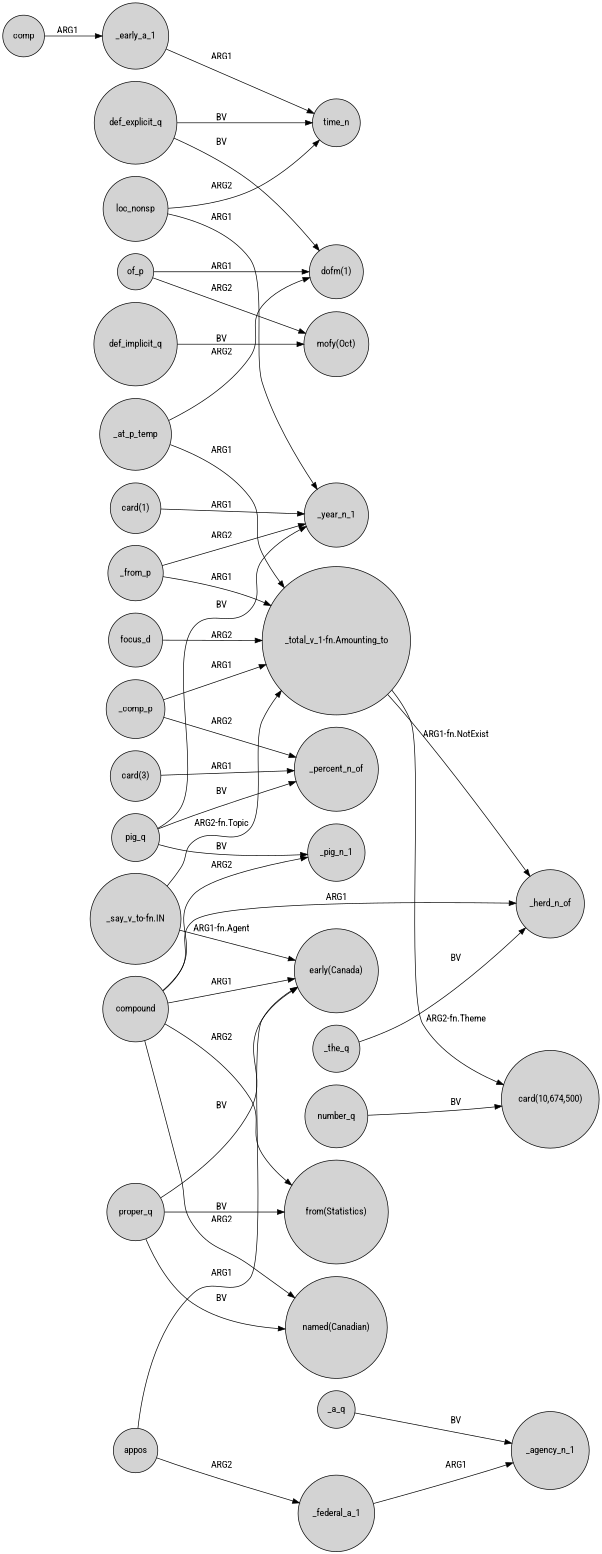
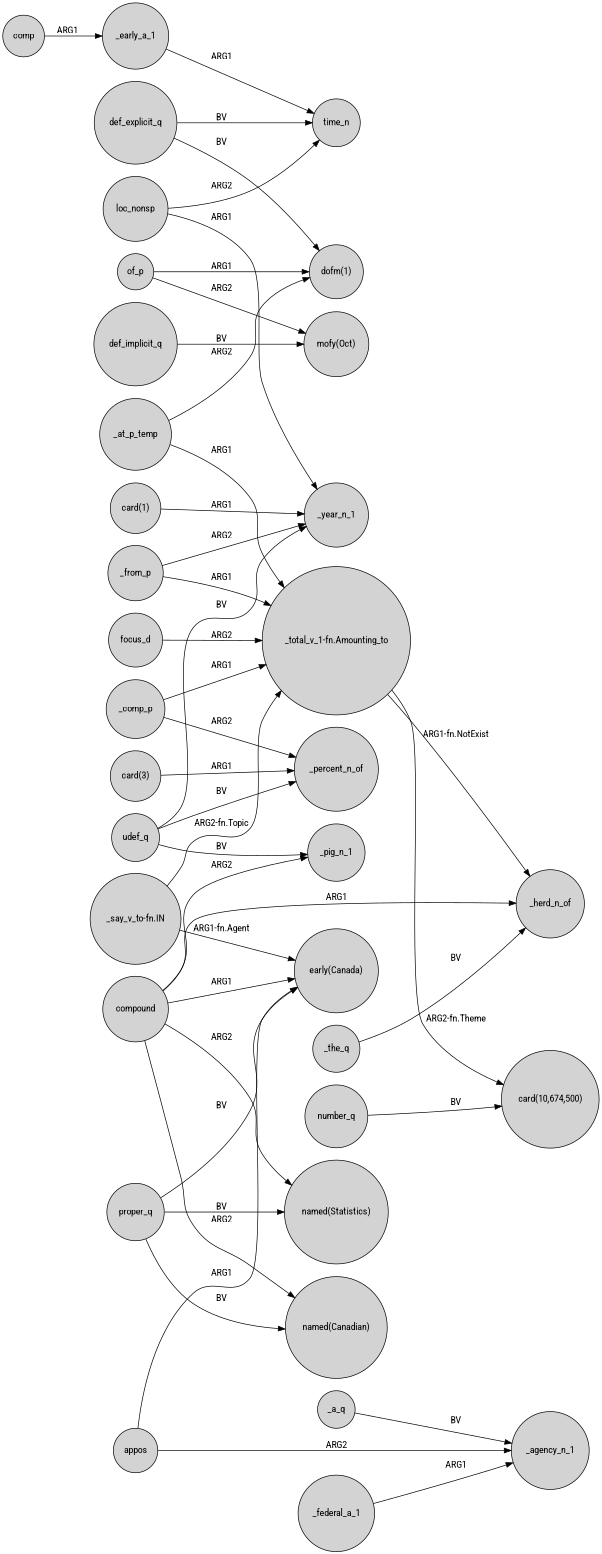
(136, 838) -> (136, 838)
(336, 1212) -> (336, 1212)
(225, 1480) -> (331, 1451)
